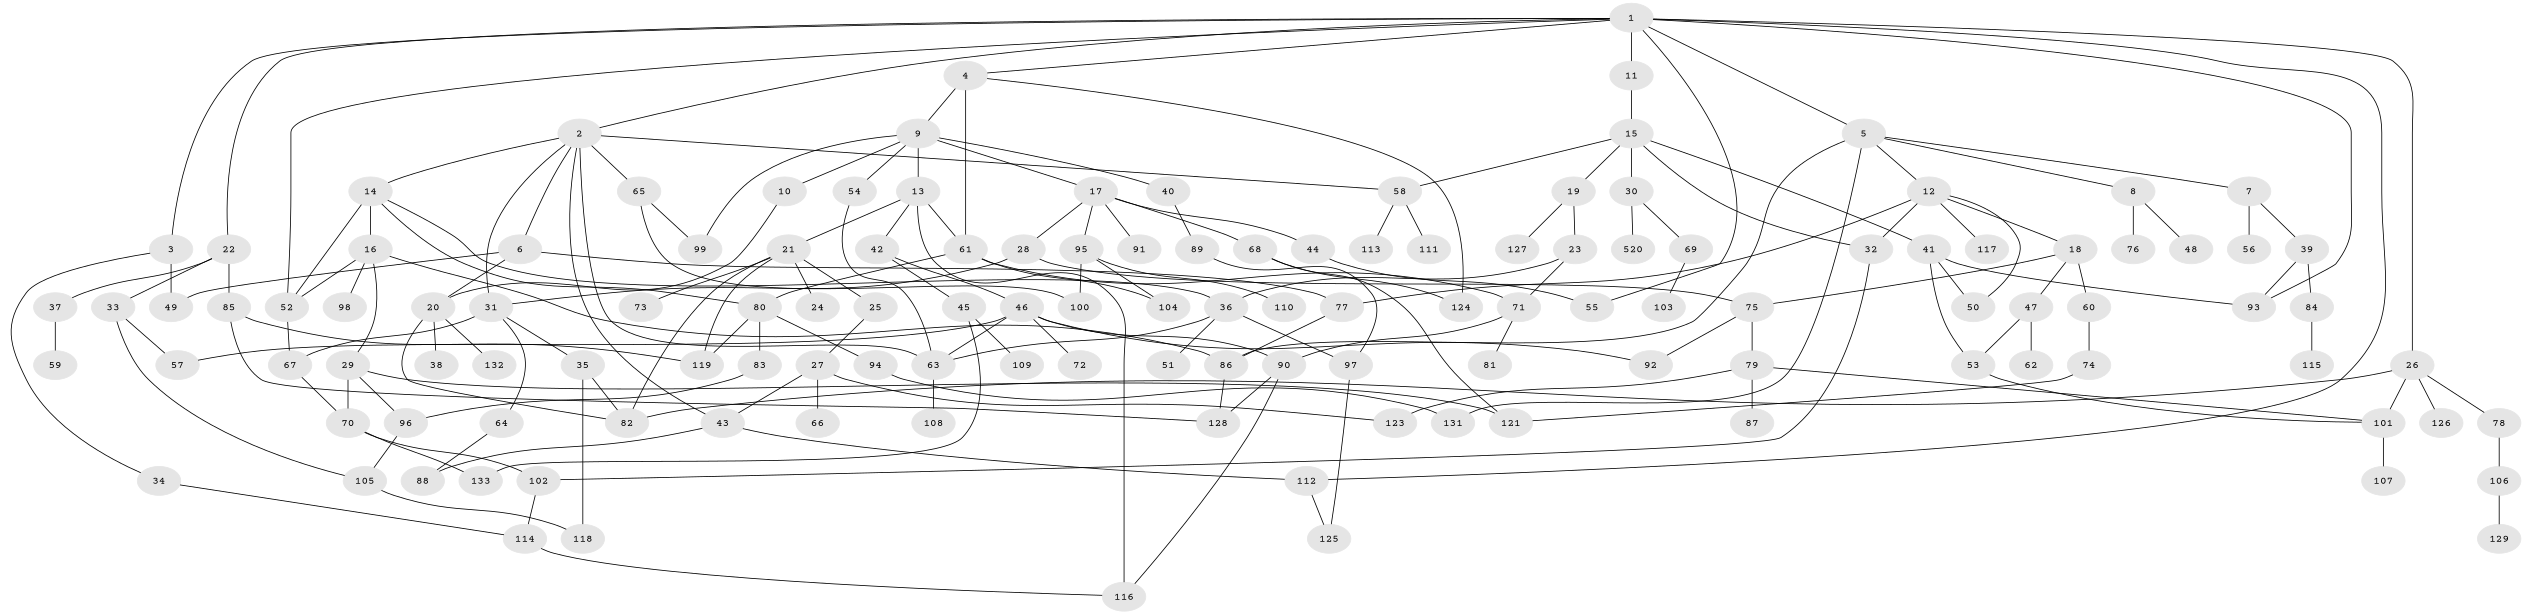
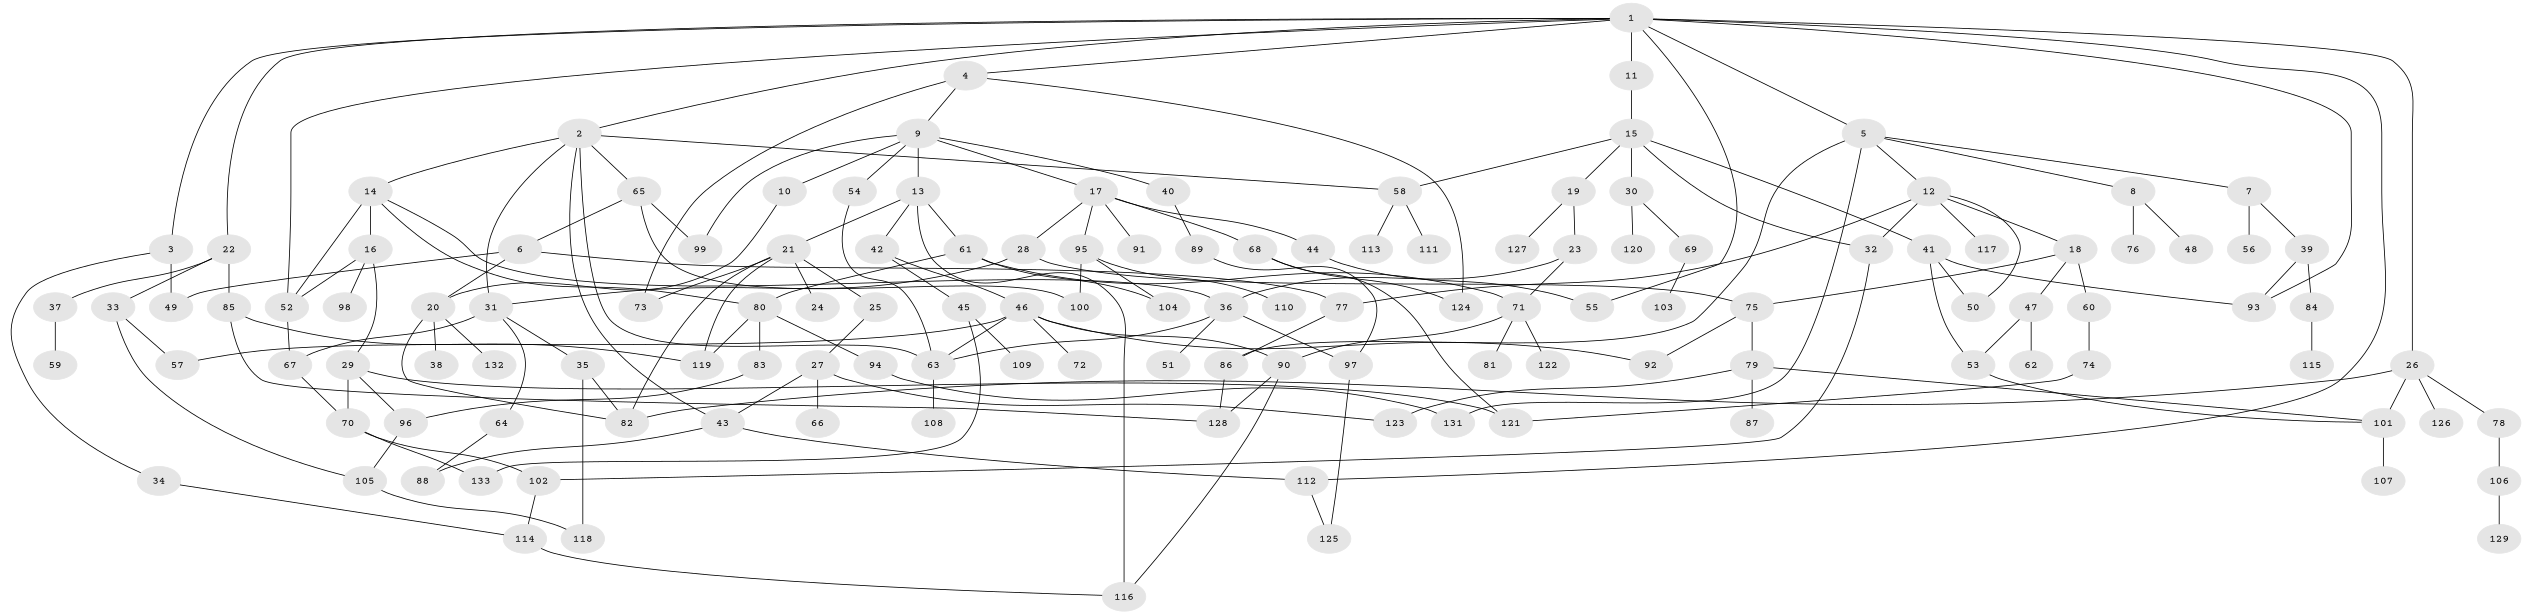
(966, 166) -> (758, 155)
(546, 190) -> (580, 220)
(1633, 249) -> (1633, 249)
(796, 336) -> none
none -> (1548, 365)
